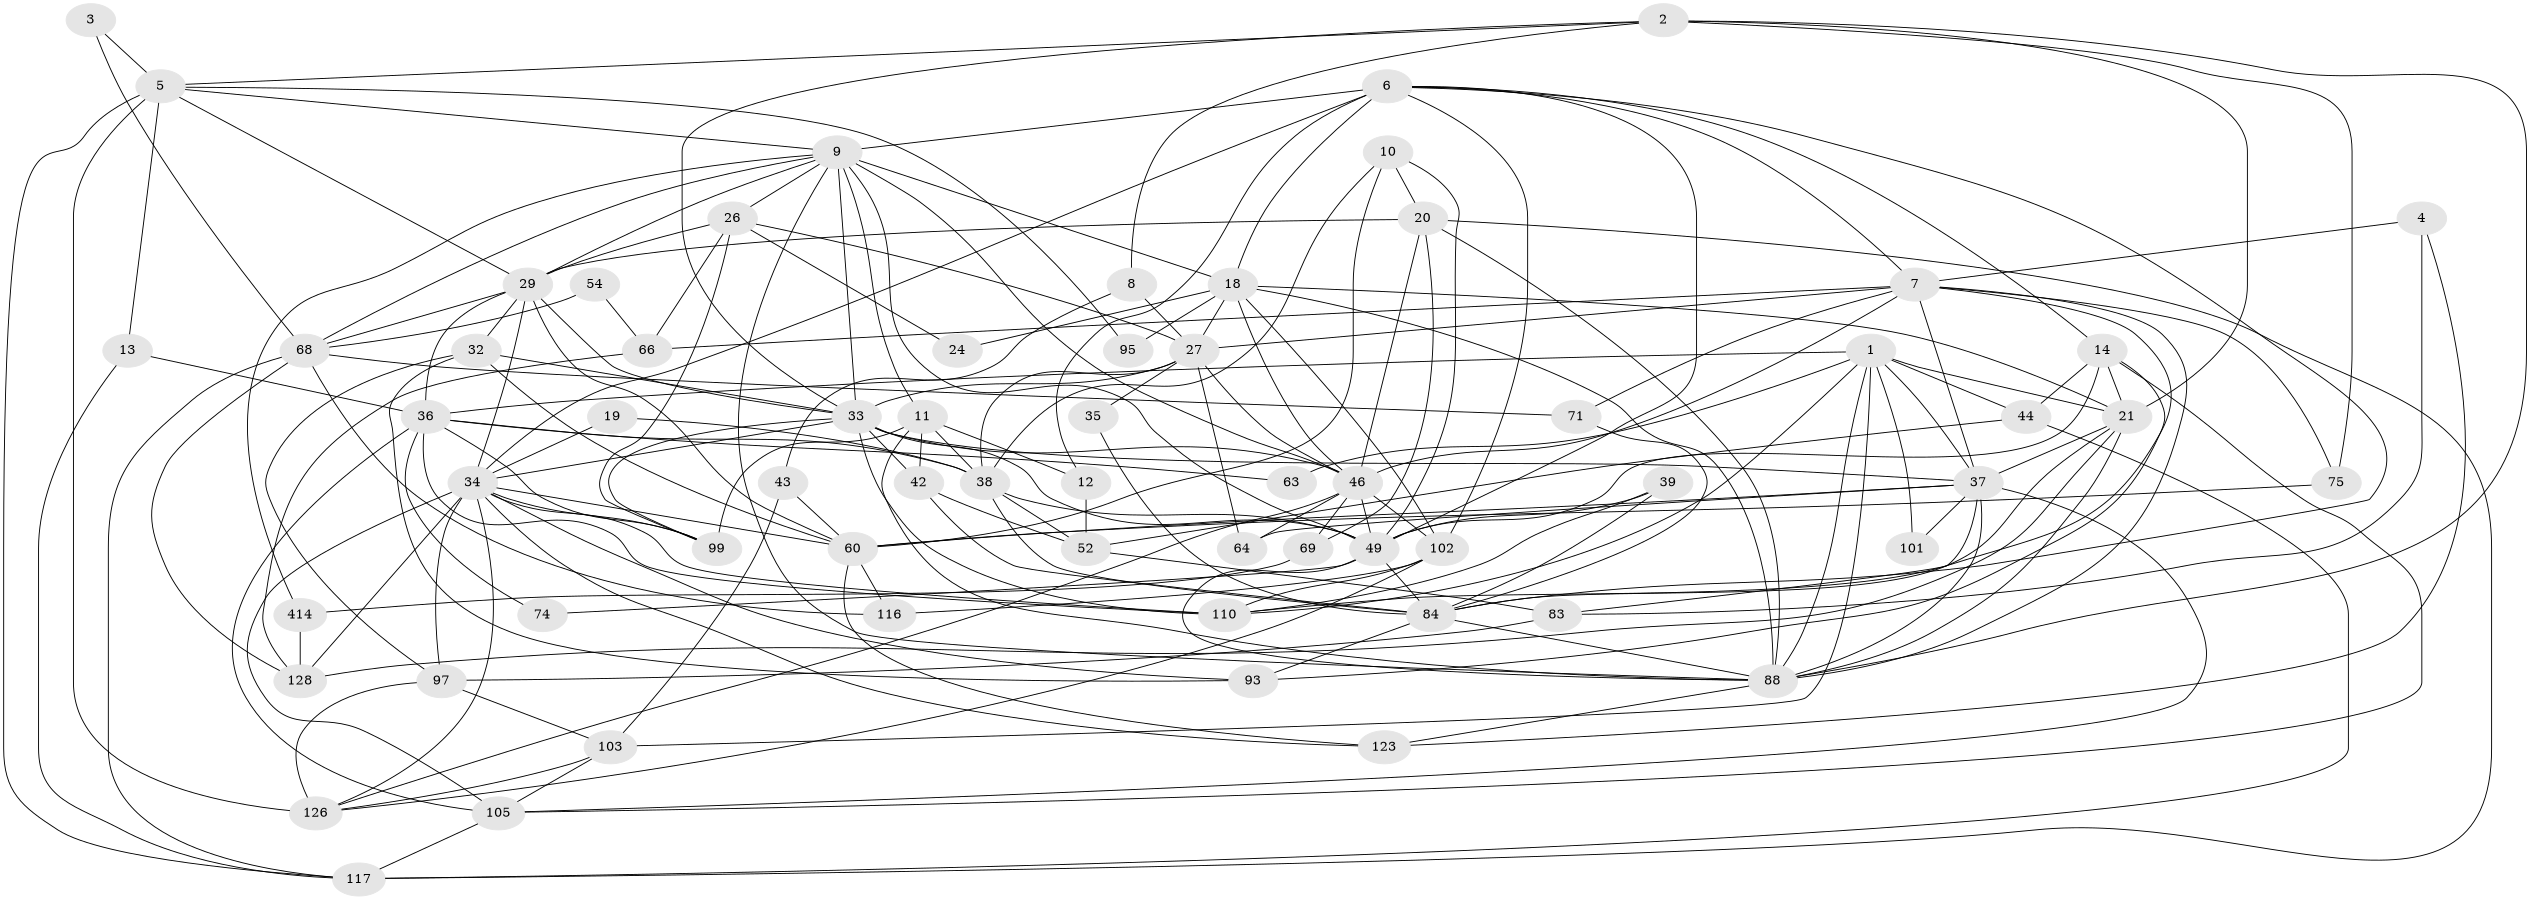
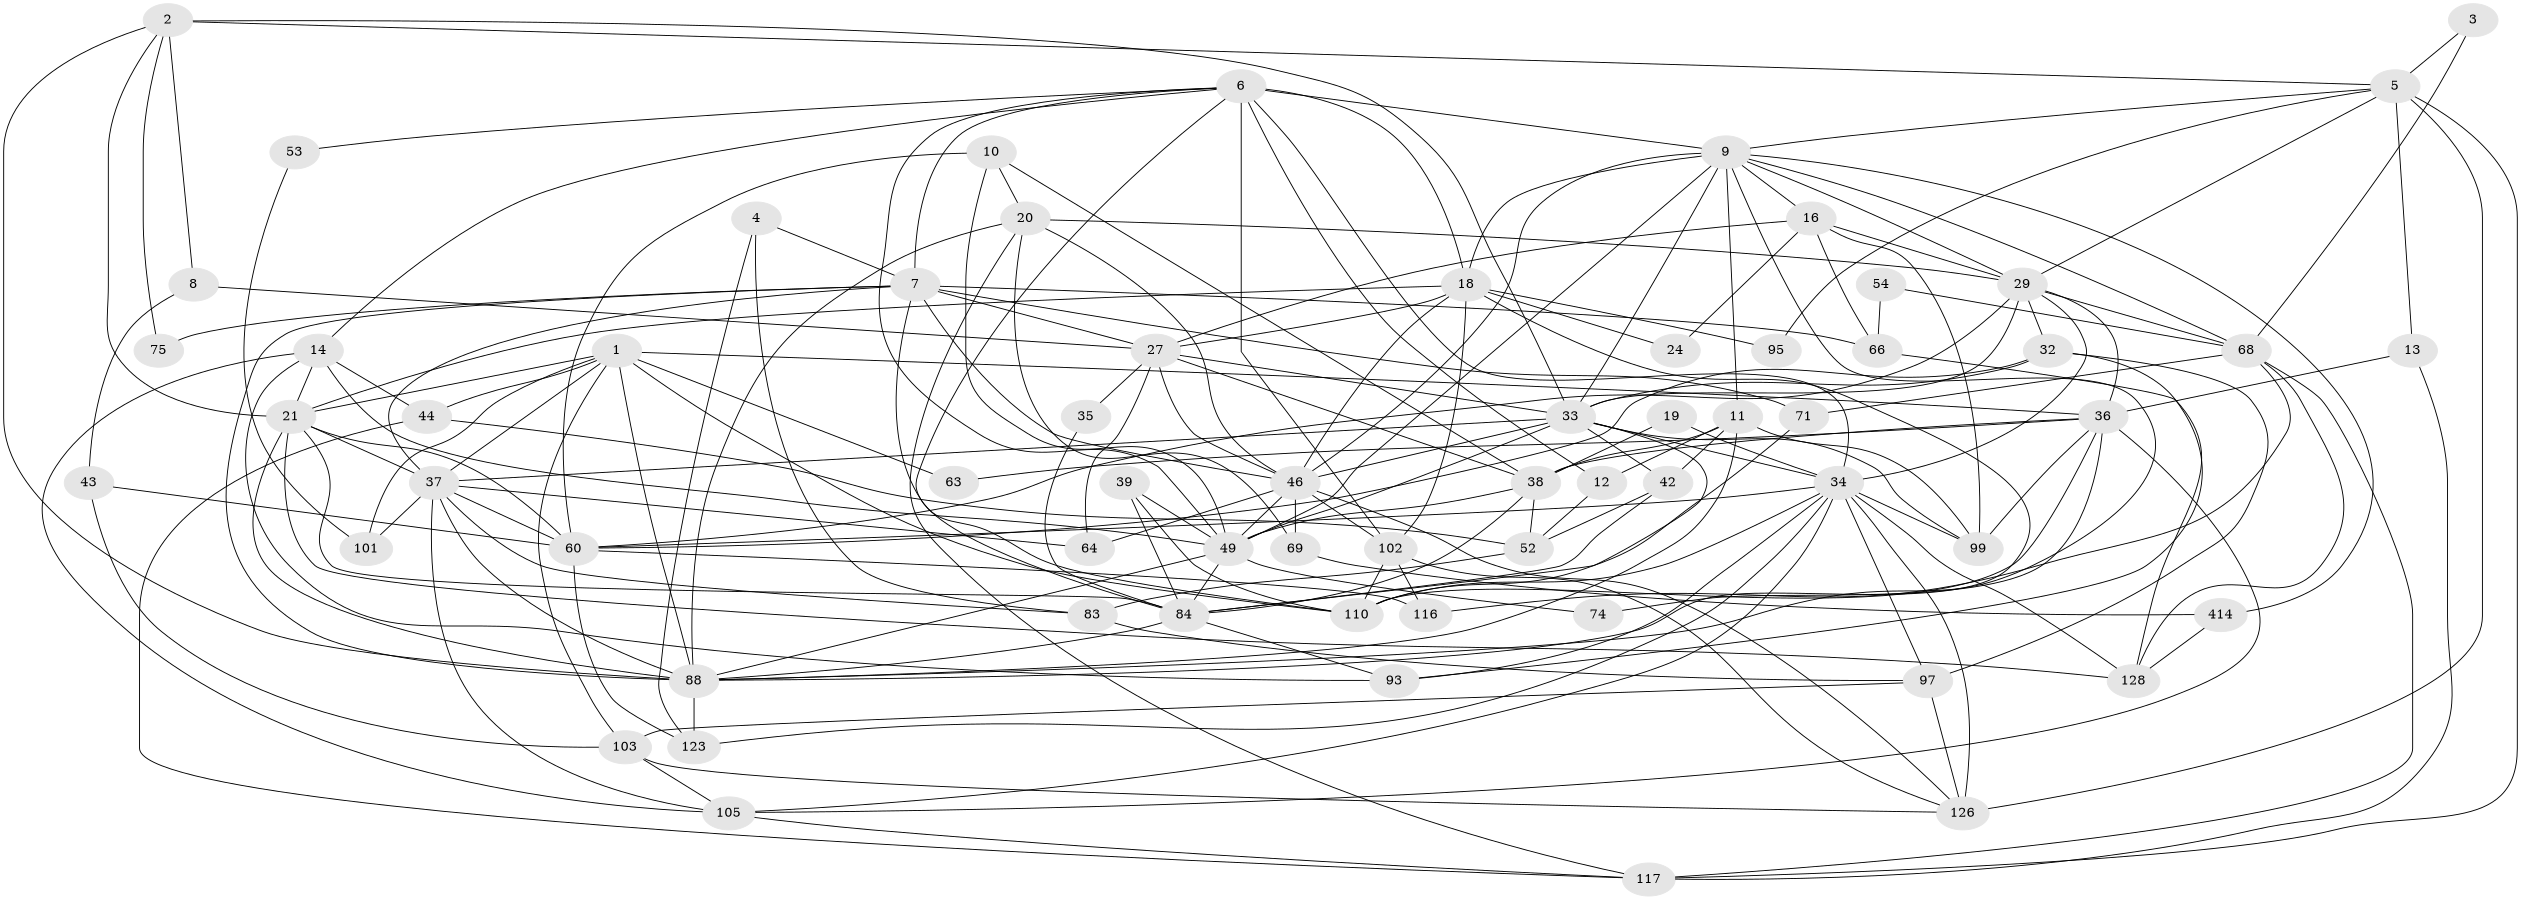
none -> (295, 152)
(733, 218) -> (1811, 218)
(1666, 510) -> (453, 460)
